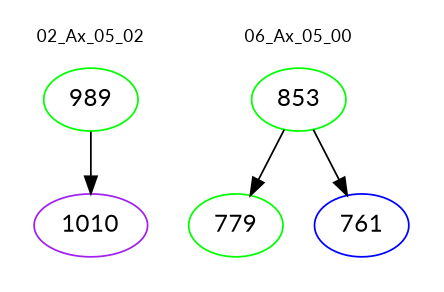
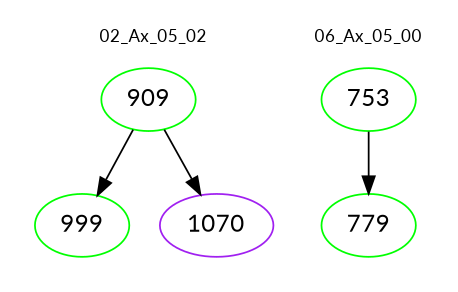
(91, 100) -> (149, 100)
(299, 100) -> (369, 100)
none -> (82, 225)
(91, 225) -> (217, 225)
(362, 225) -> none
